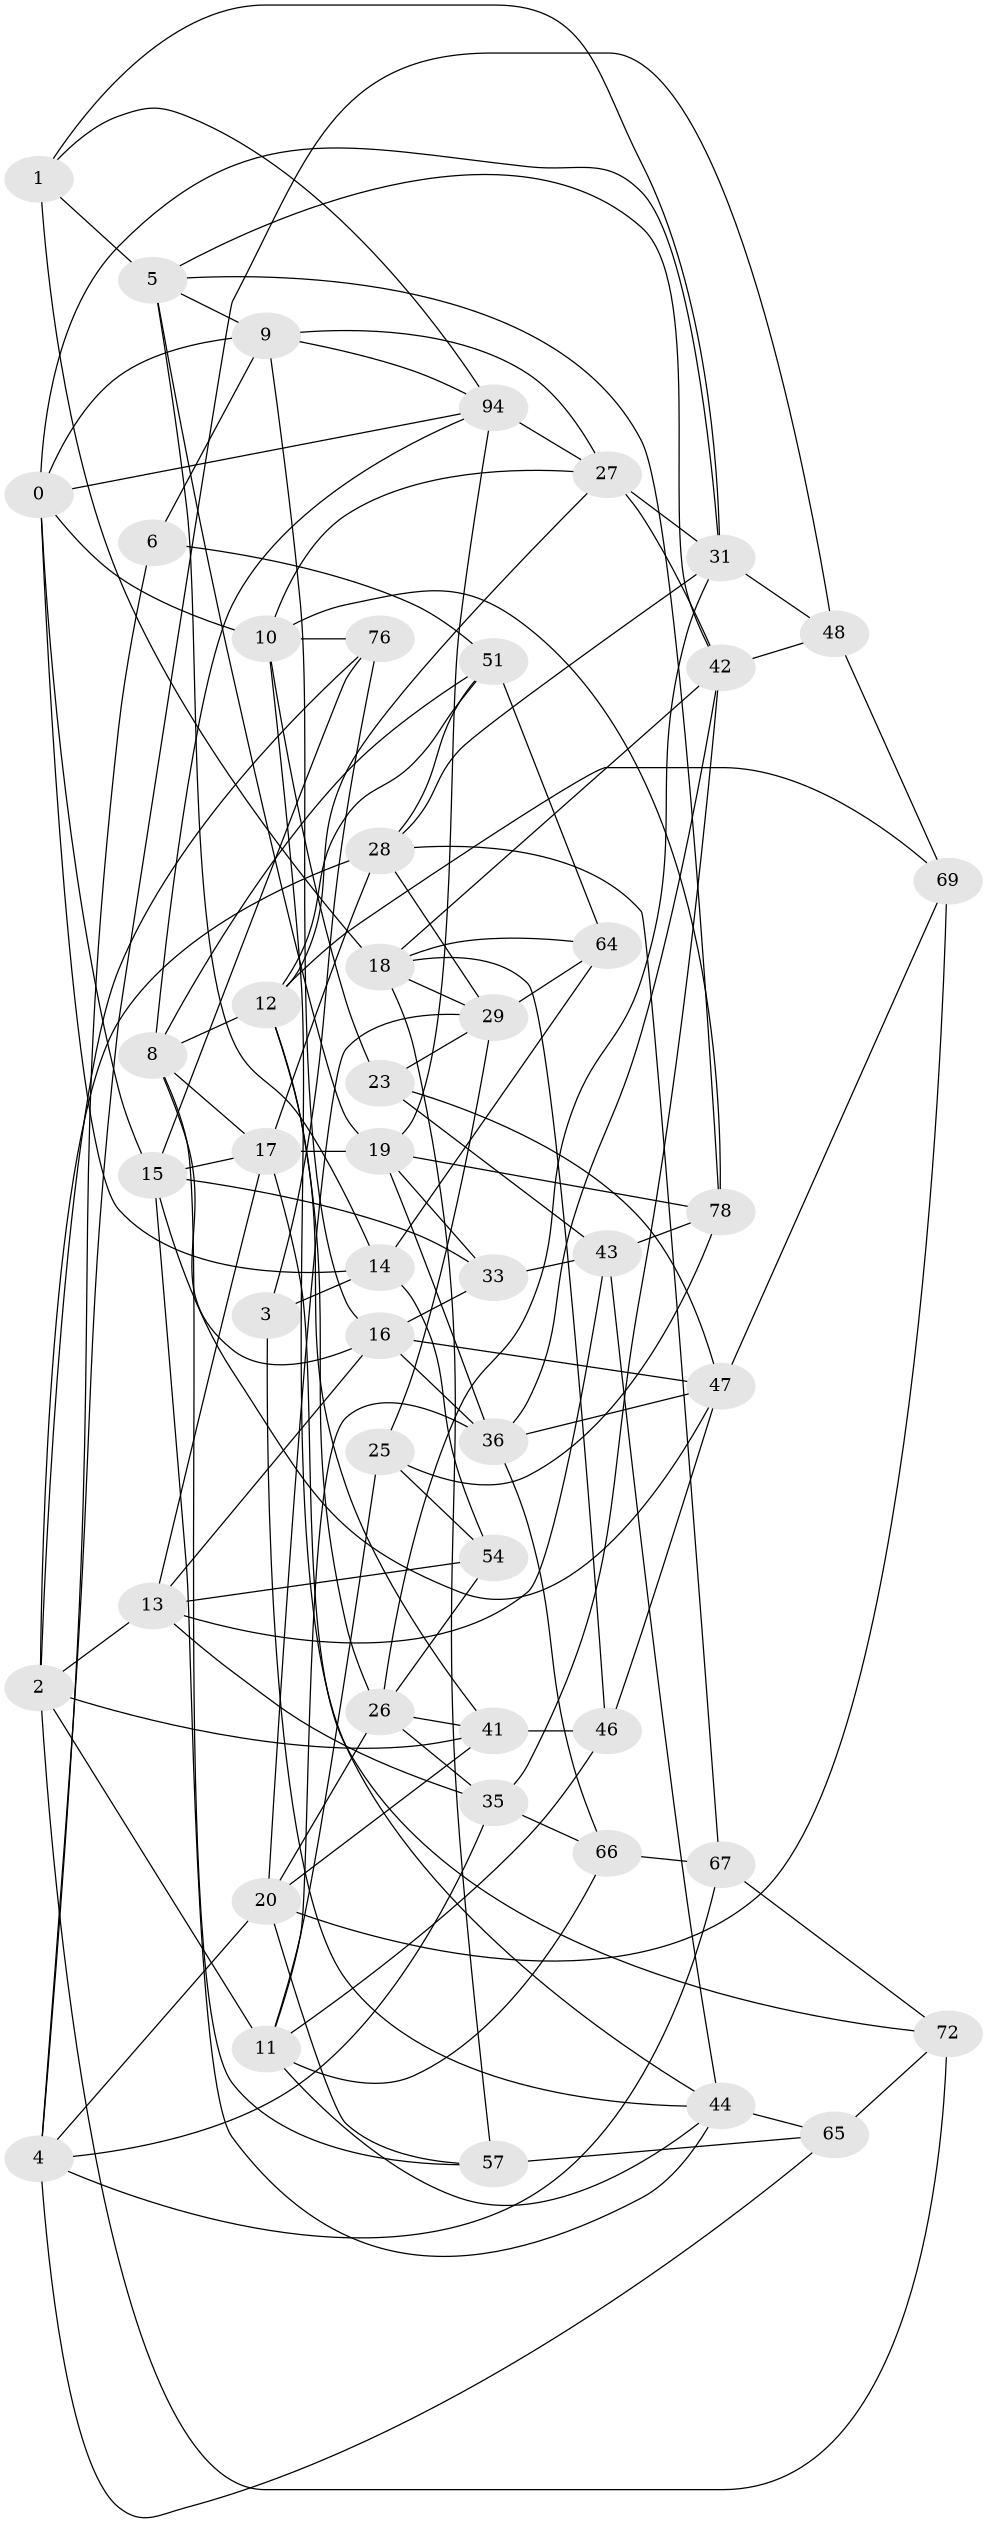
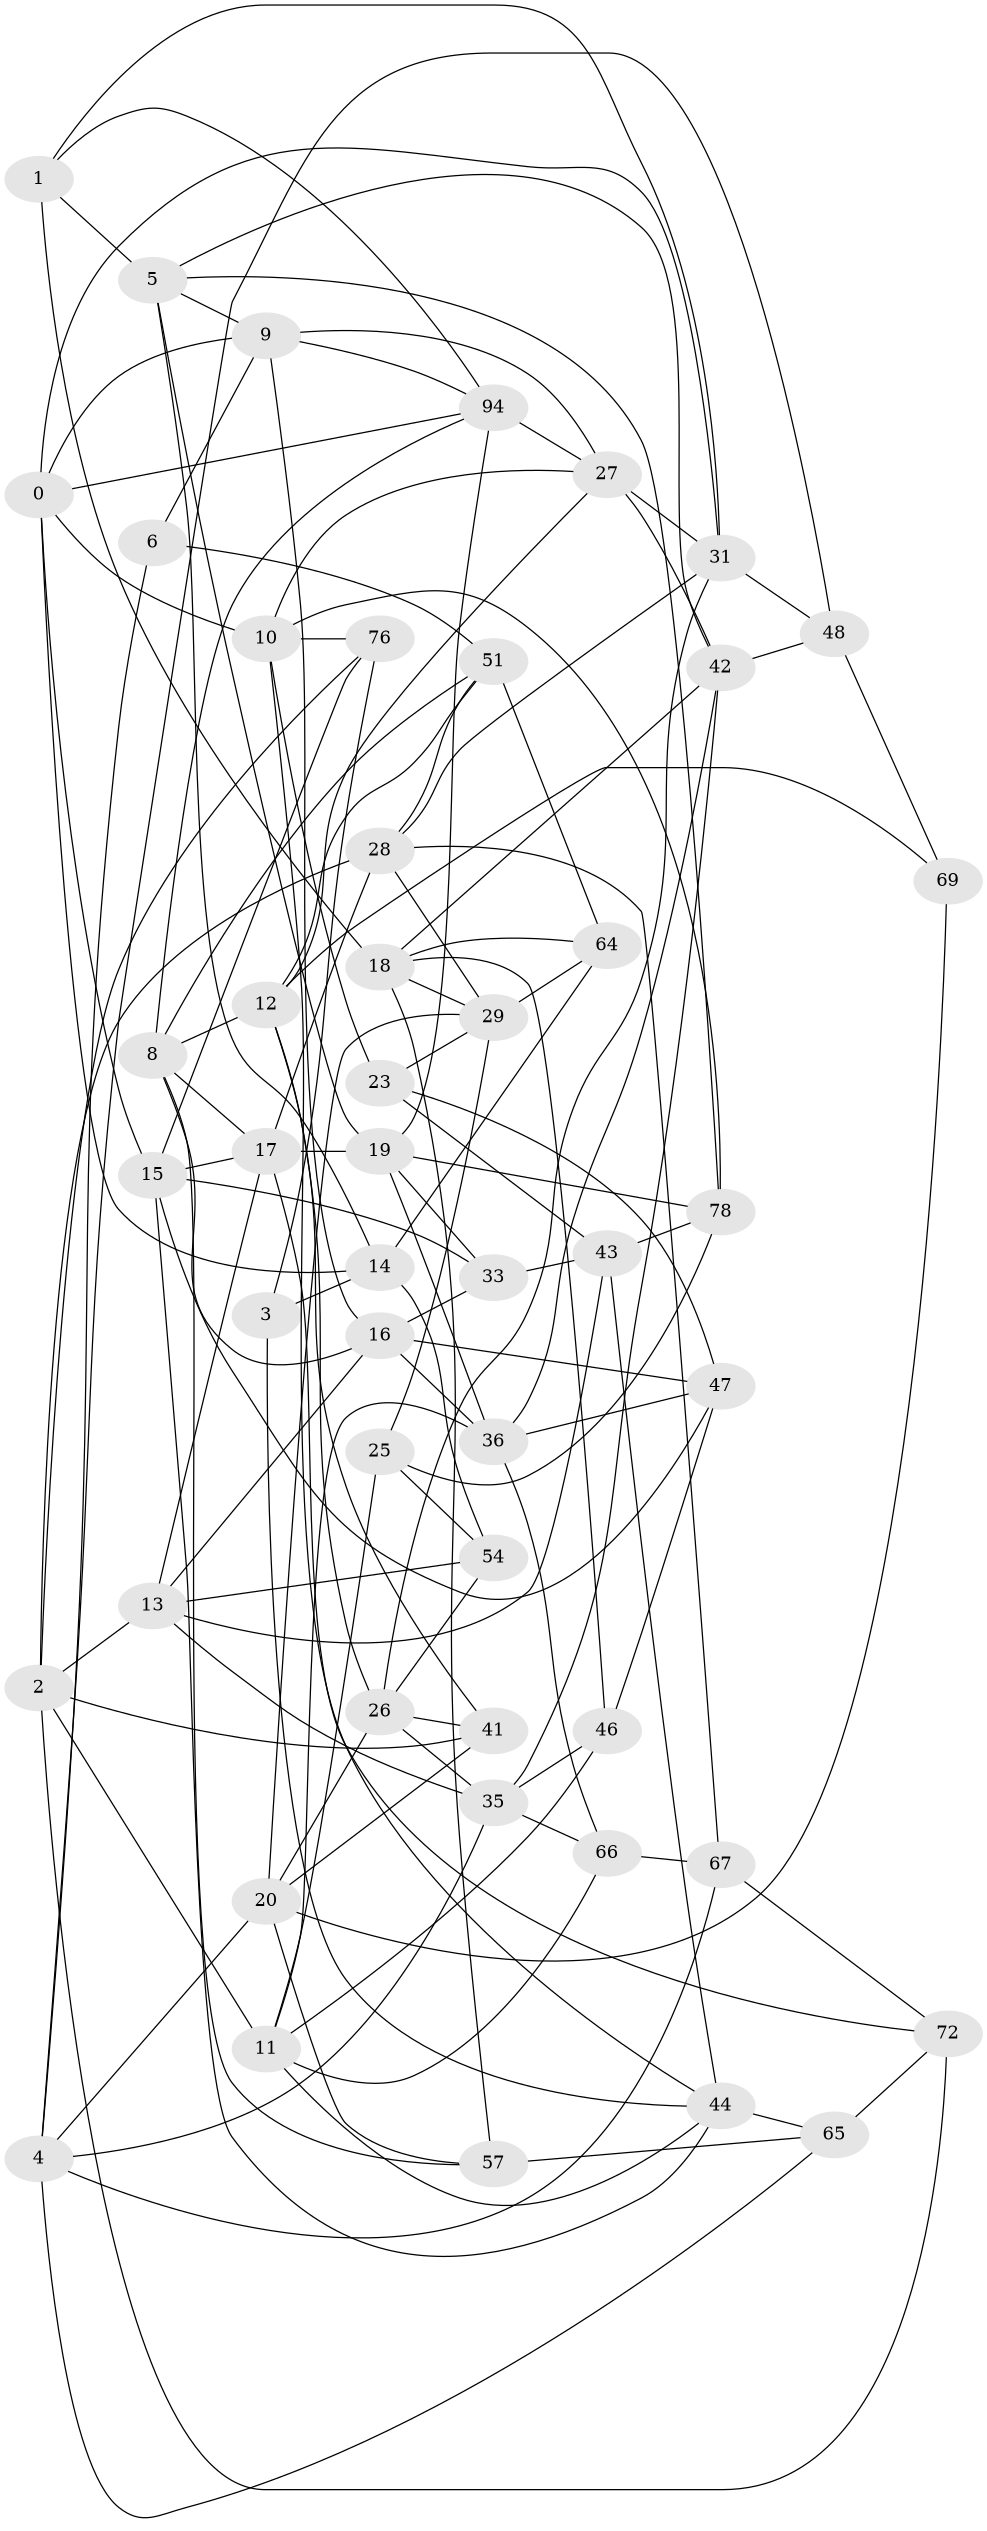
(835, 1134) -> none
(553, 1731) -> (550, 1767)
